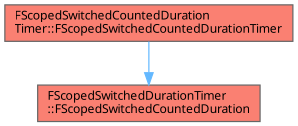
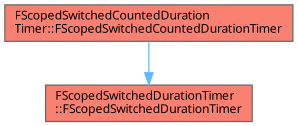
(149, 103) -> (149, 103)
